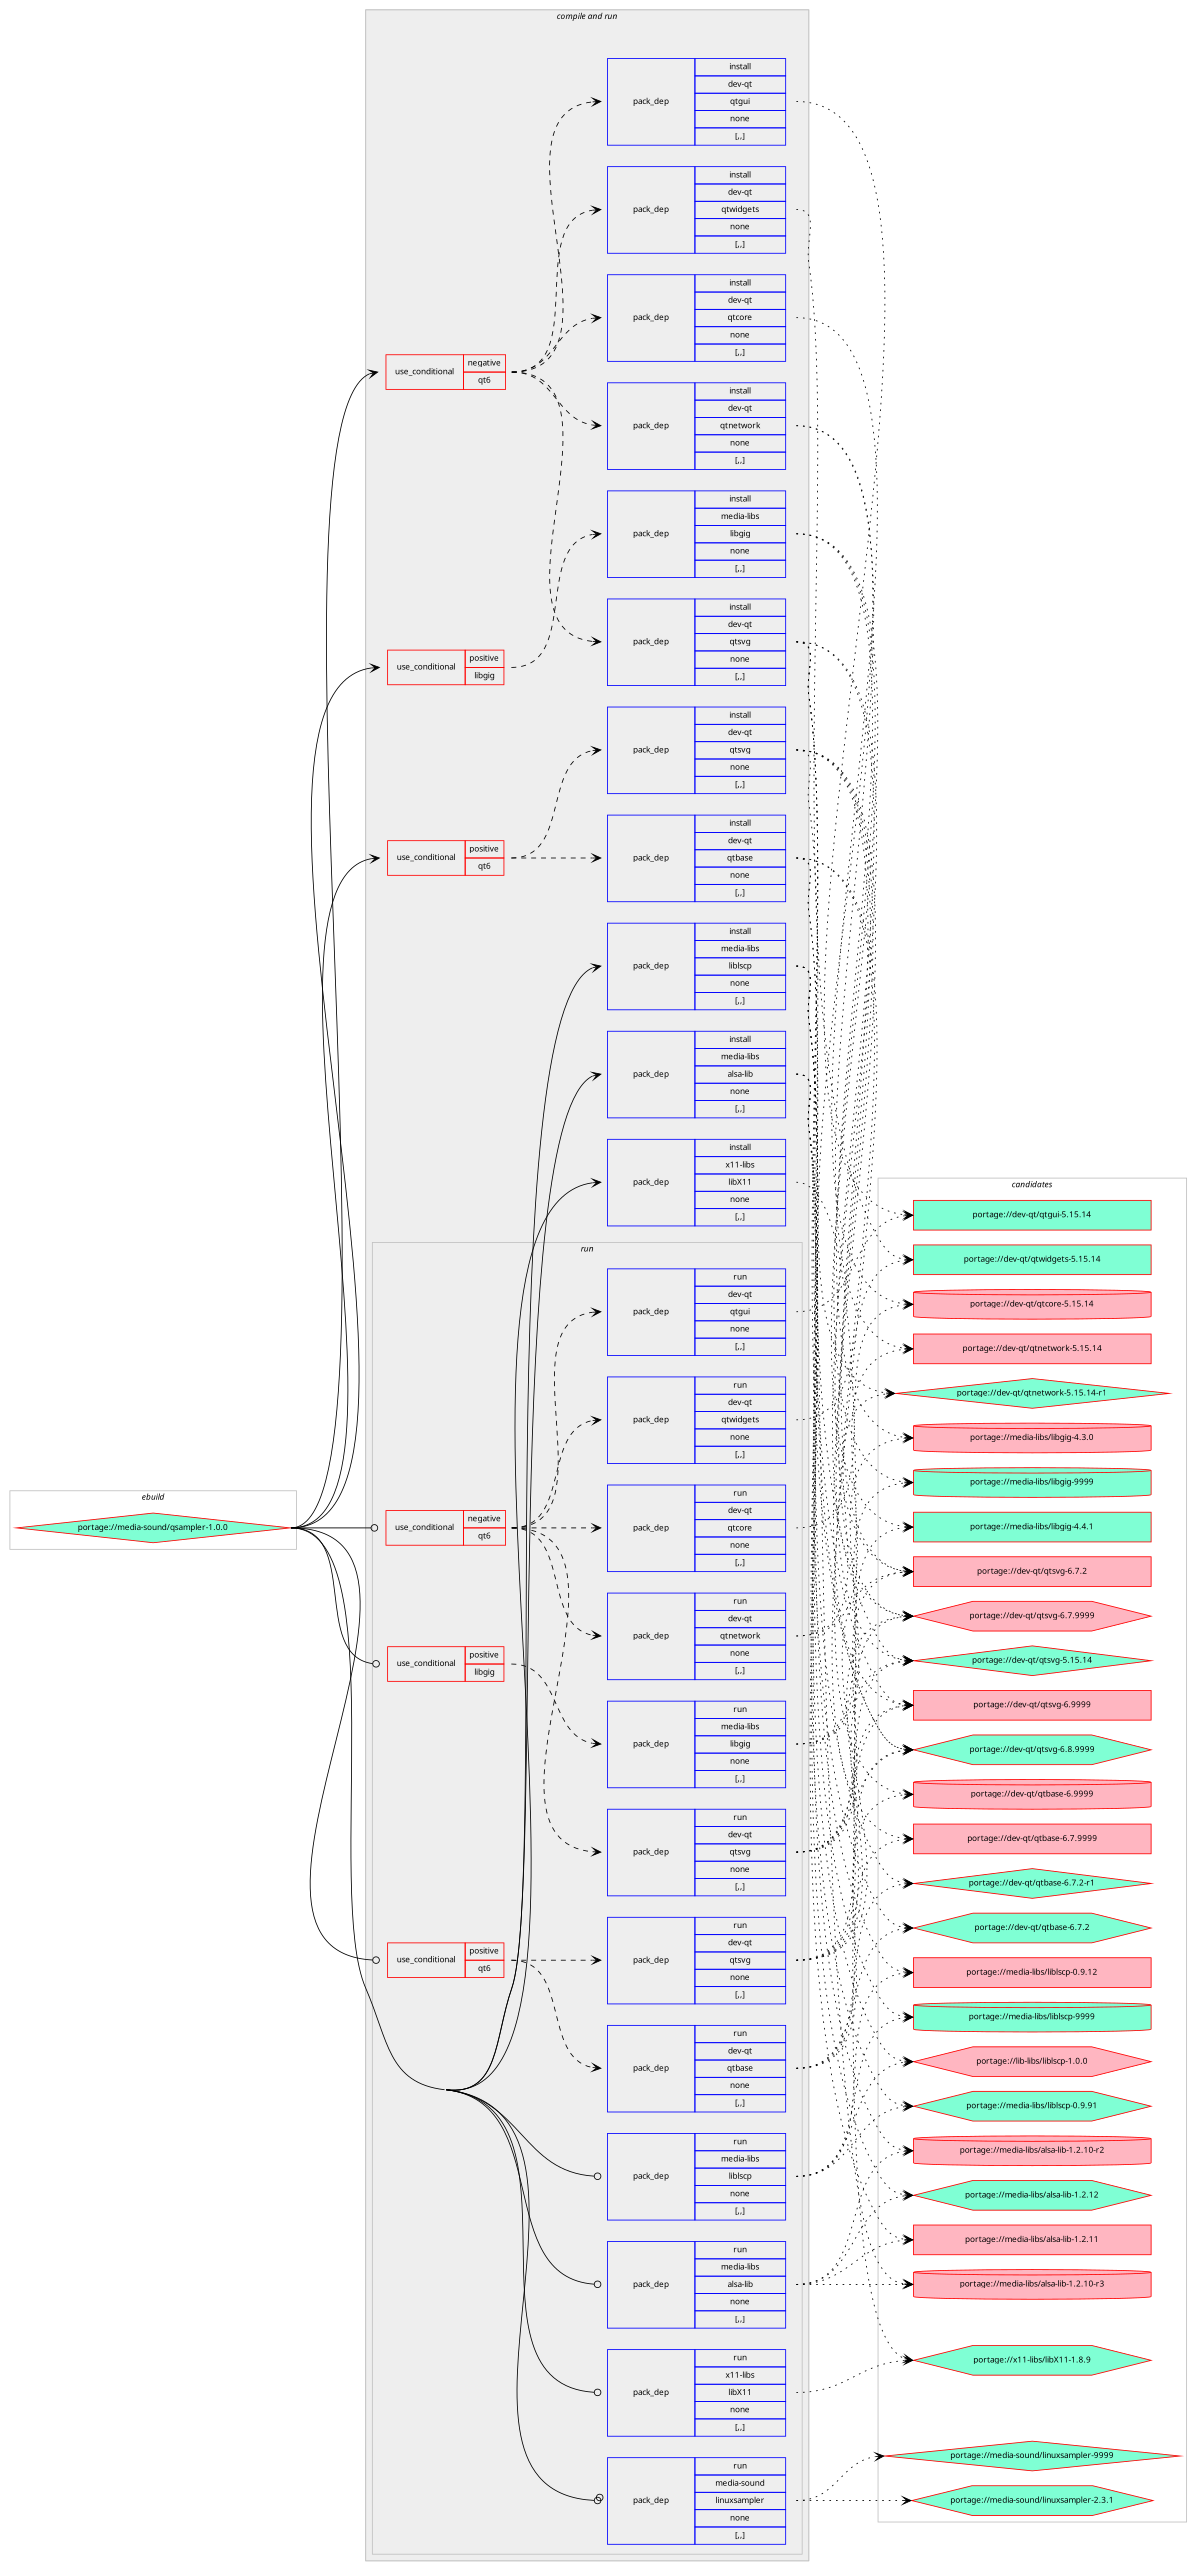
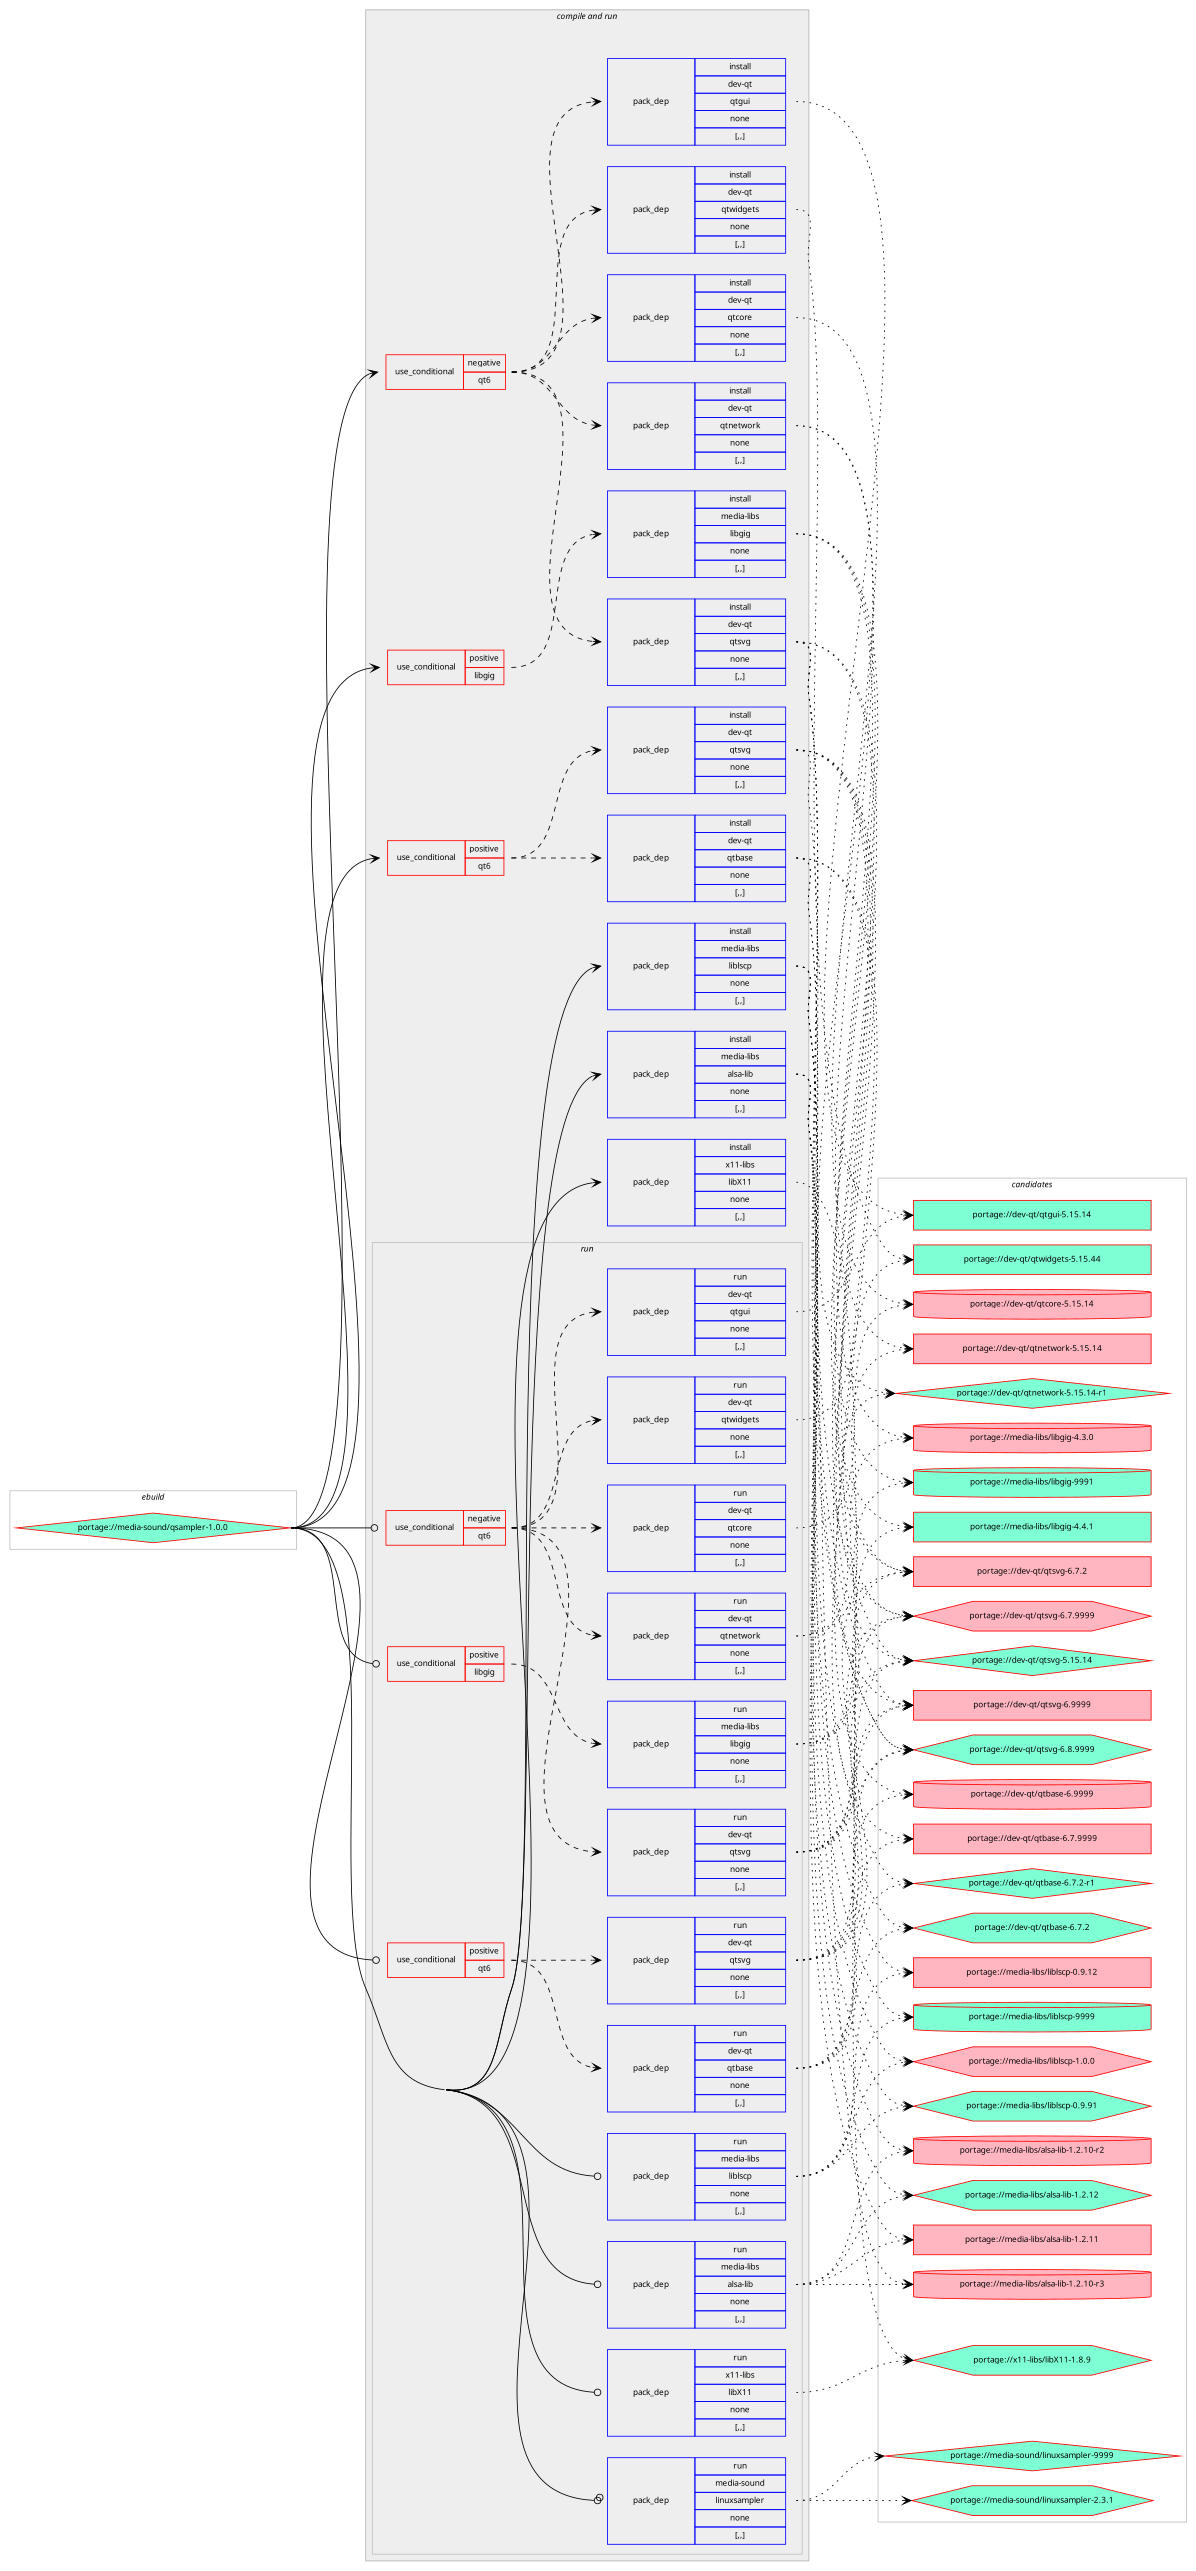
(1032, 1260) -> (1032, 1260)
(1032, 1483) -> (1032, 1483)
(1032, 2062) -> (1032, 2062)
